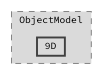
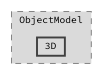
(51, 47) -> (51, 47)
